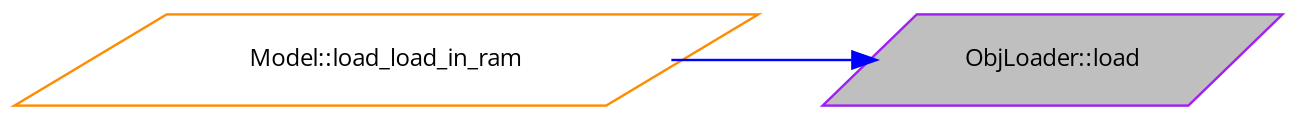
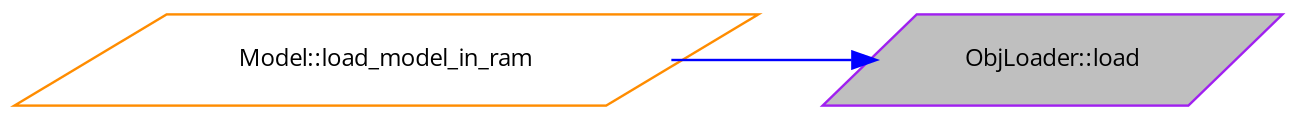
(386, 60) -> (386, 60)
